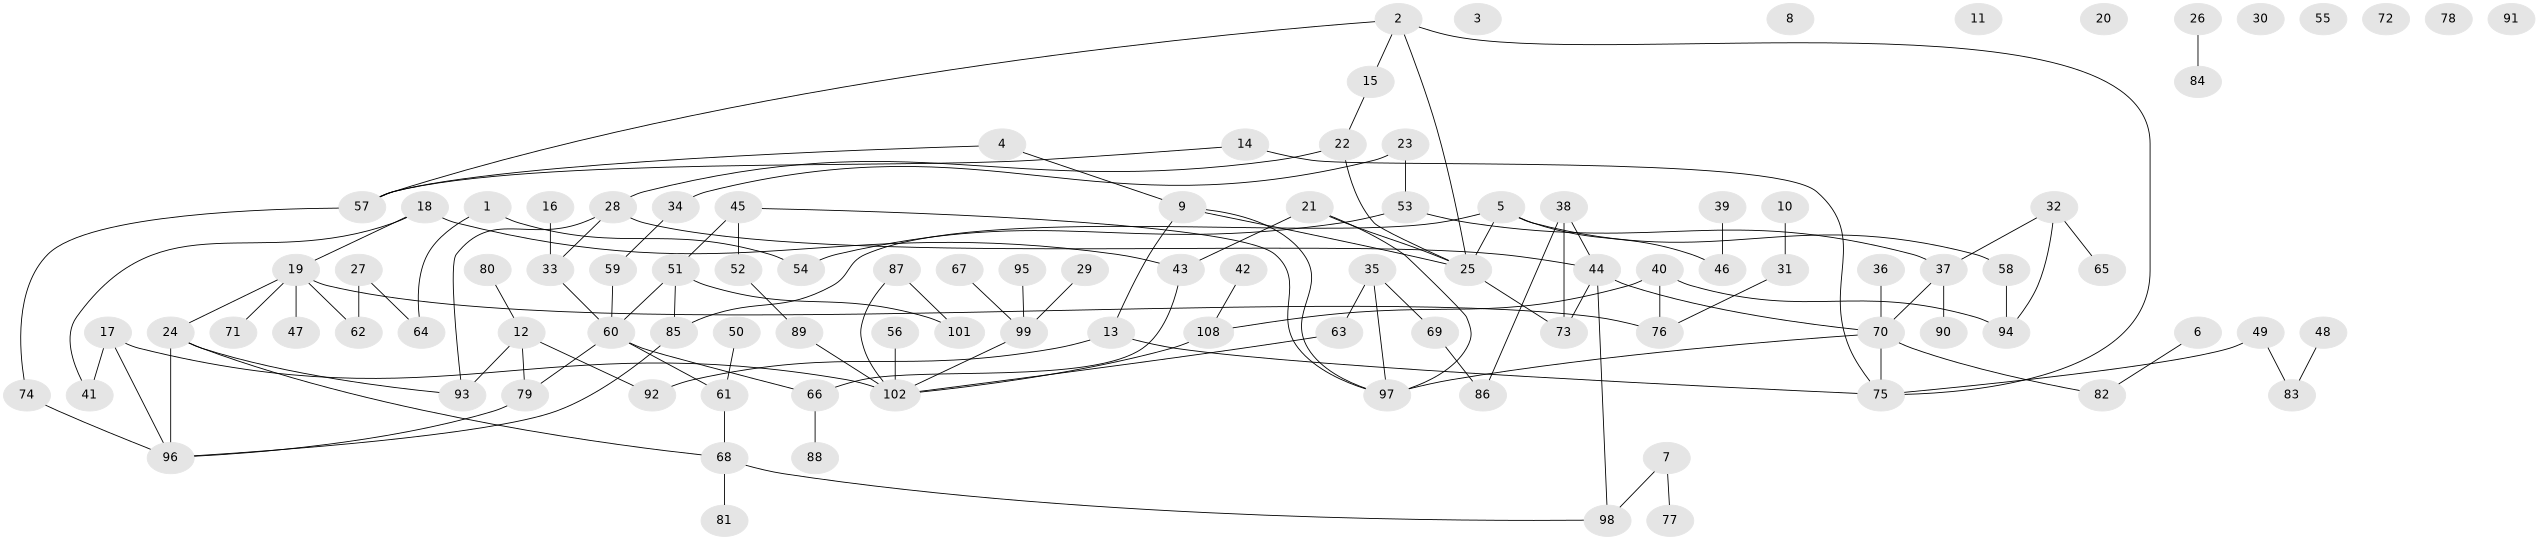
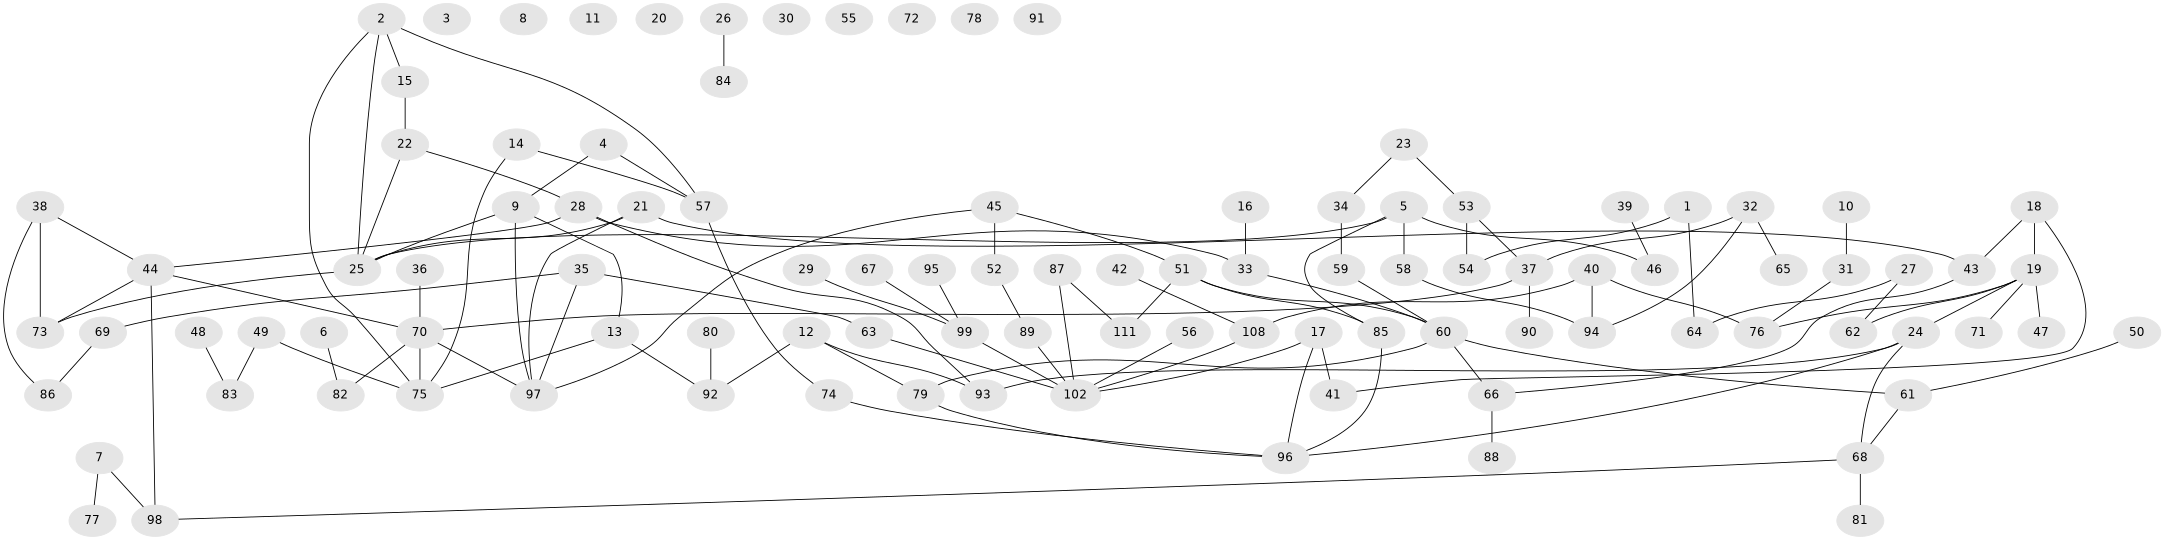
(505, 301) -> (711, 364)
(960, 333) -> (1125, 333)
